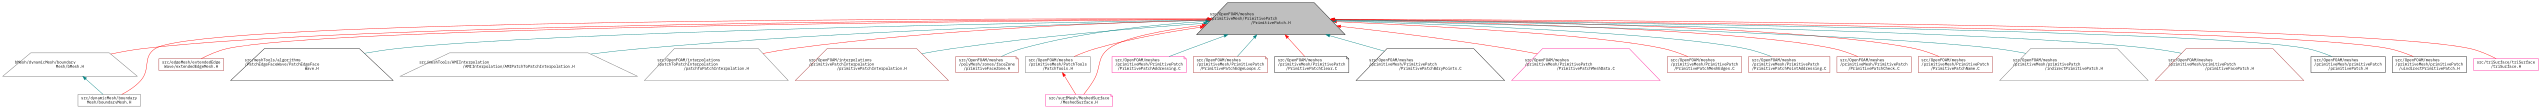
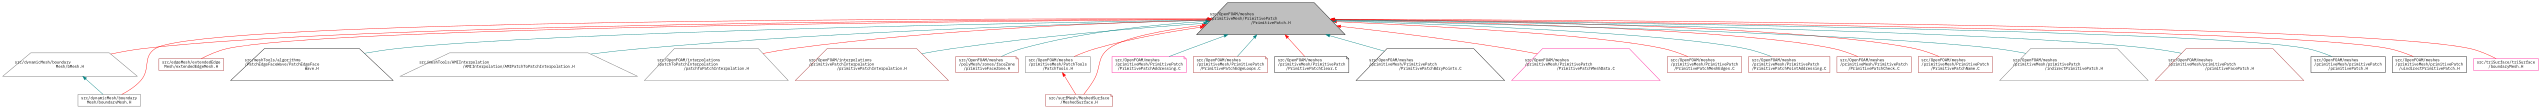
(70, 65) -> (70, 65)
(191, 65) -> (191, 65)
(2506, 65) -> (2506, 65)
(1079, 100) -> (1079, 100)
